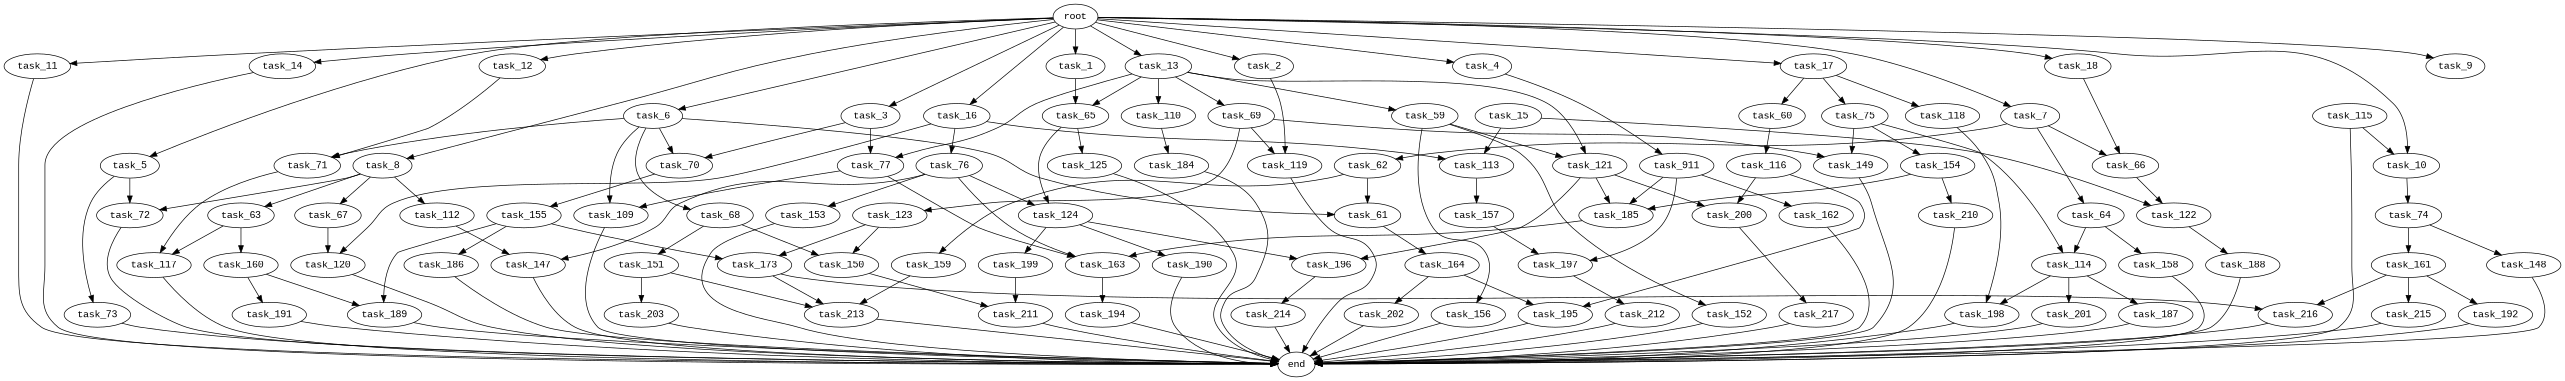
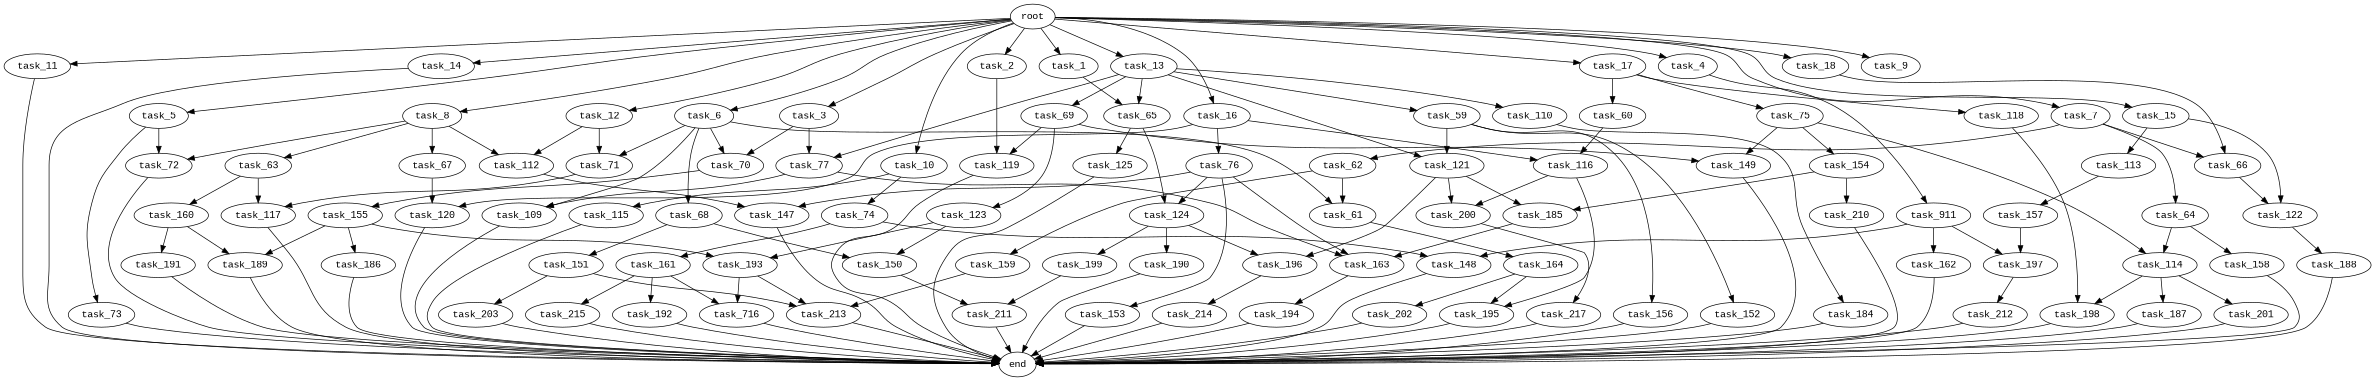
none -> (1756, 59)
none -> (561, 139)
(2376, 139) -> (765, 190)
(1212, 140) -> (1389, 139)
(1646, 190) -> (1697, 240)
(755, 265) -> (740, 265)
(2295, 315) -> (737, 315)
